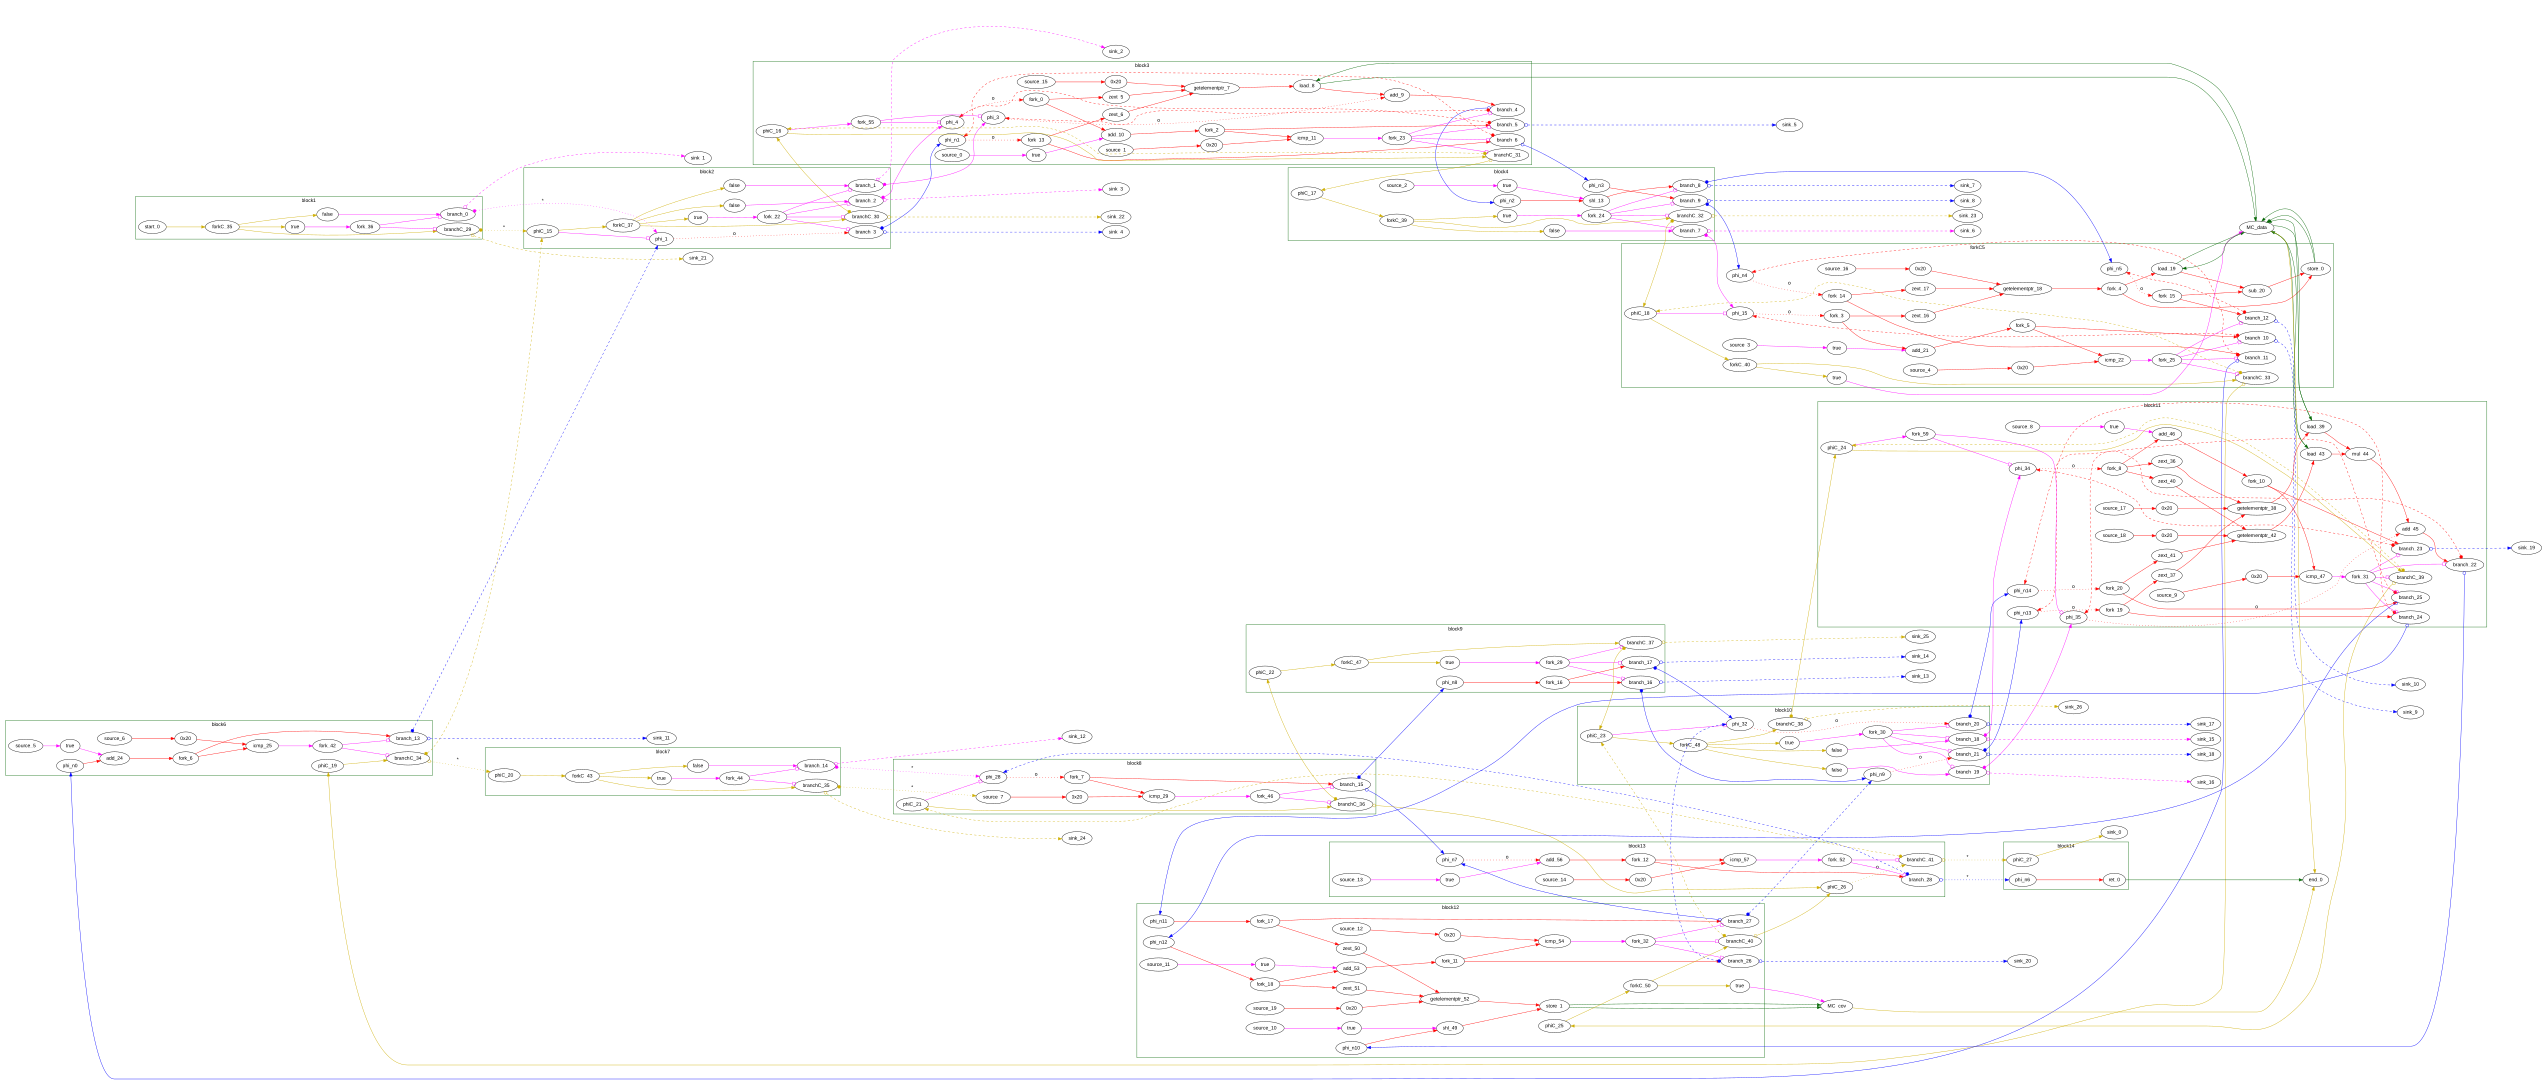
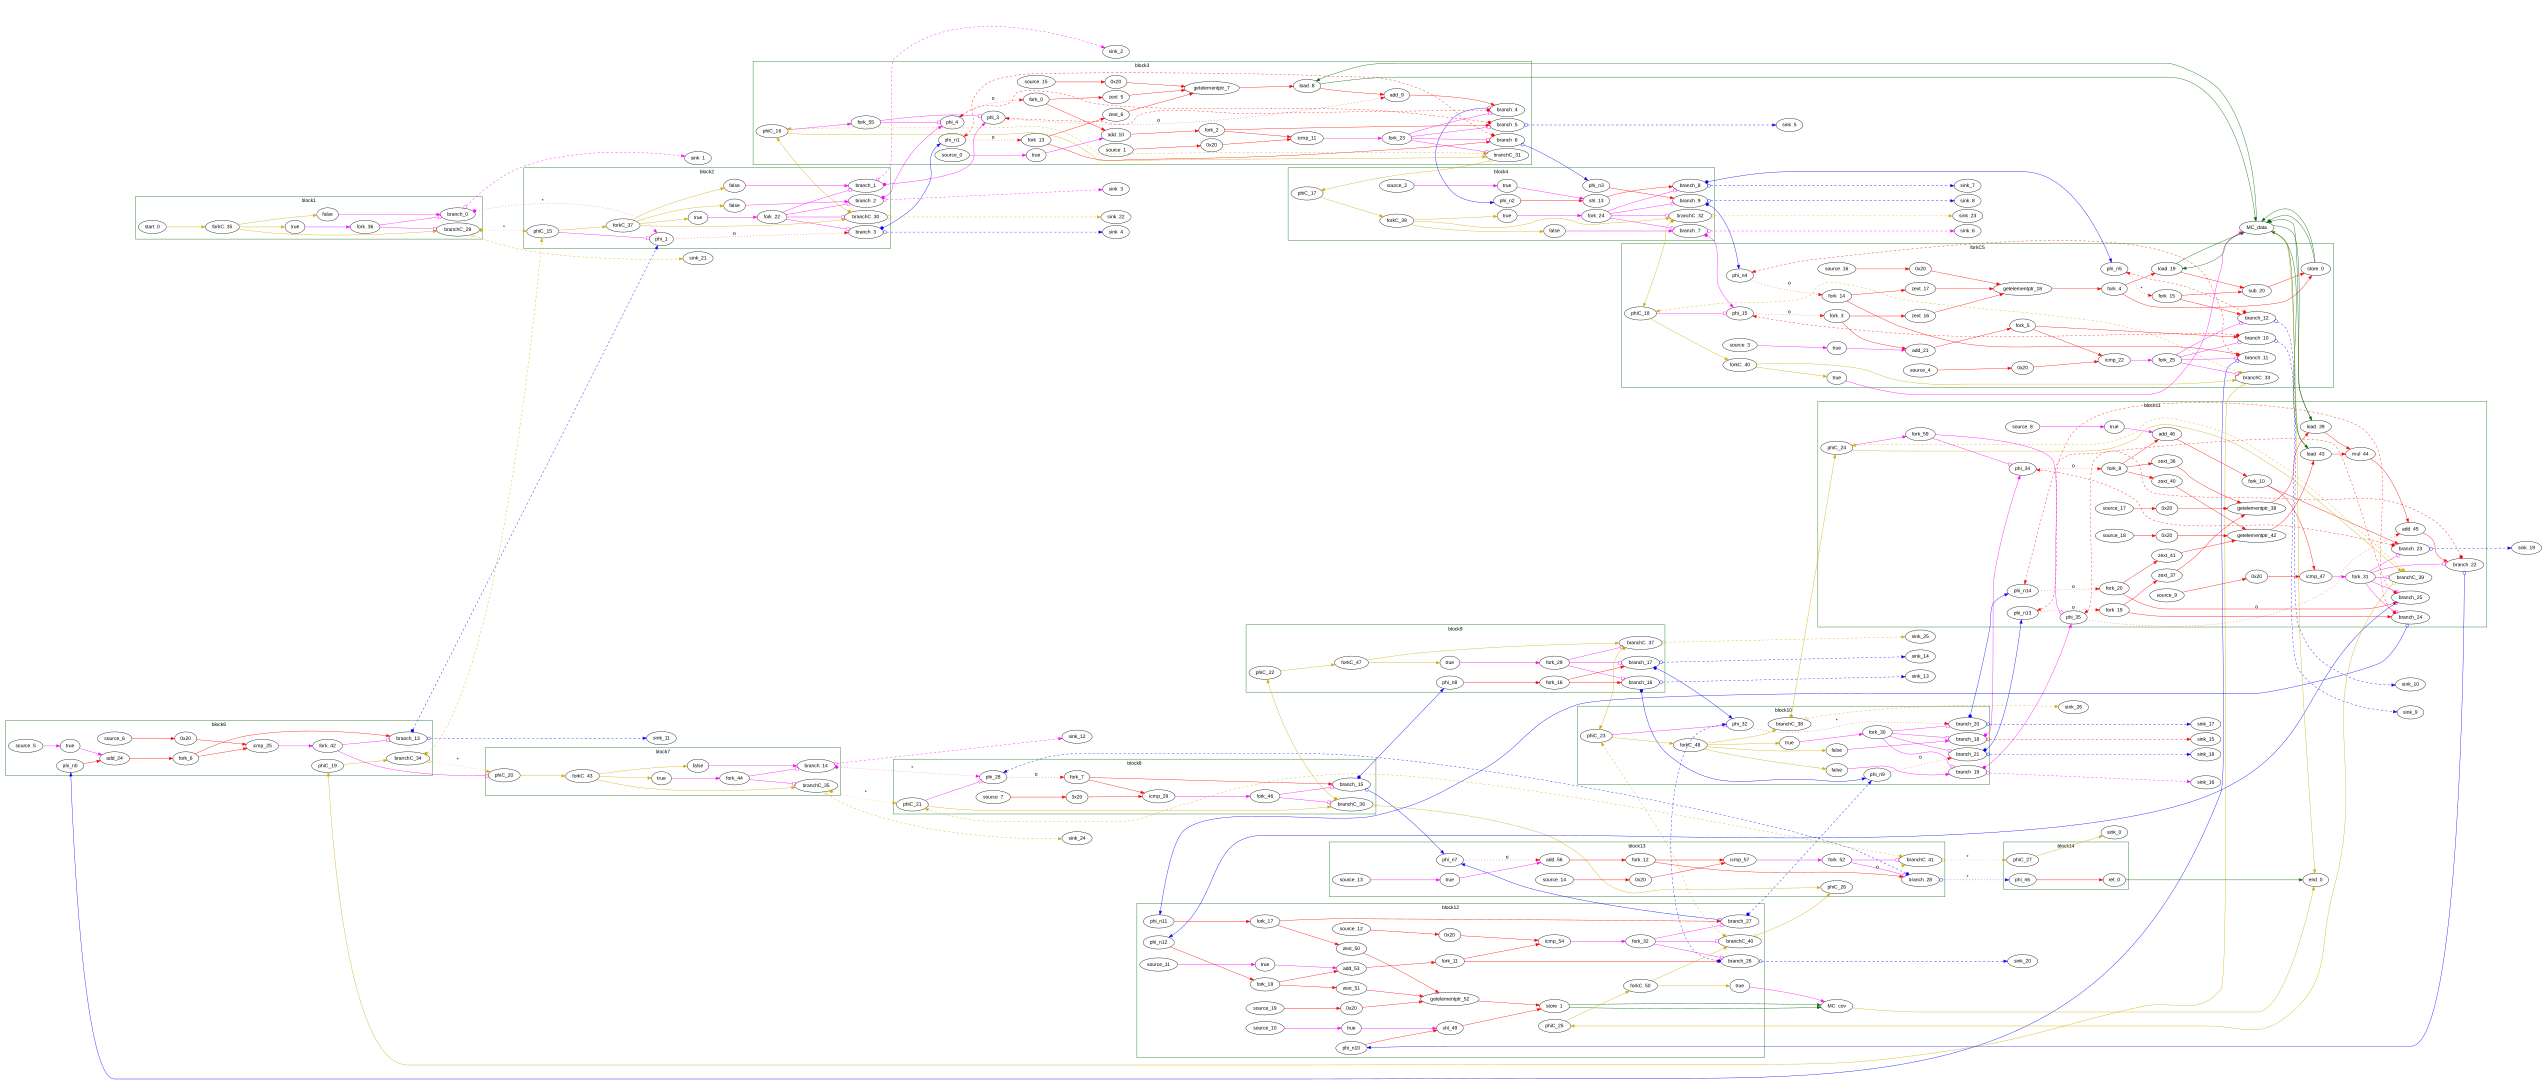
(2142, 289) -> (2142, 289)
(1837, 721) -> (1837, 721)
(2088, 739) -> (2088, 739)
(363, 751) -> (409, 772)
(907, 791) -> (862, 799)
